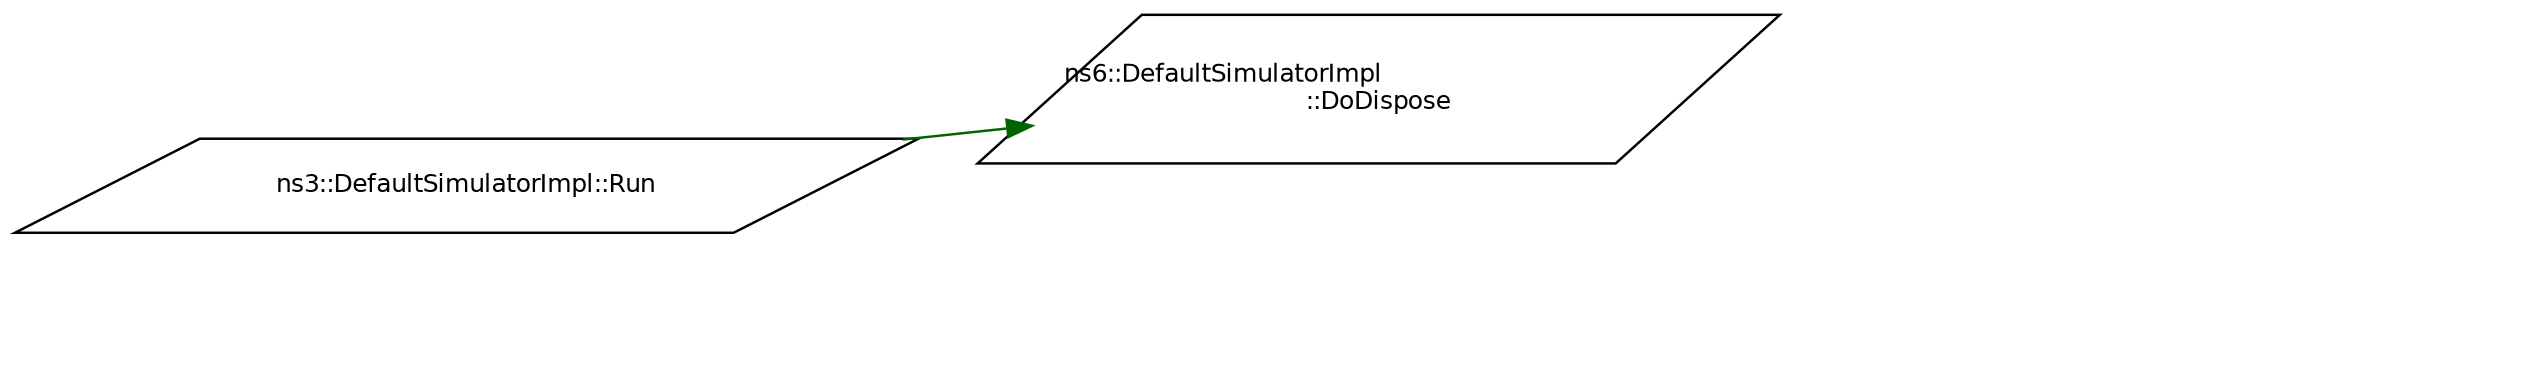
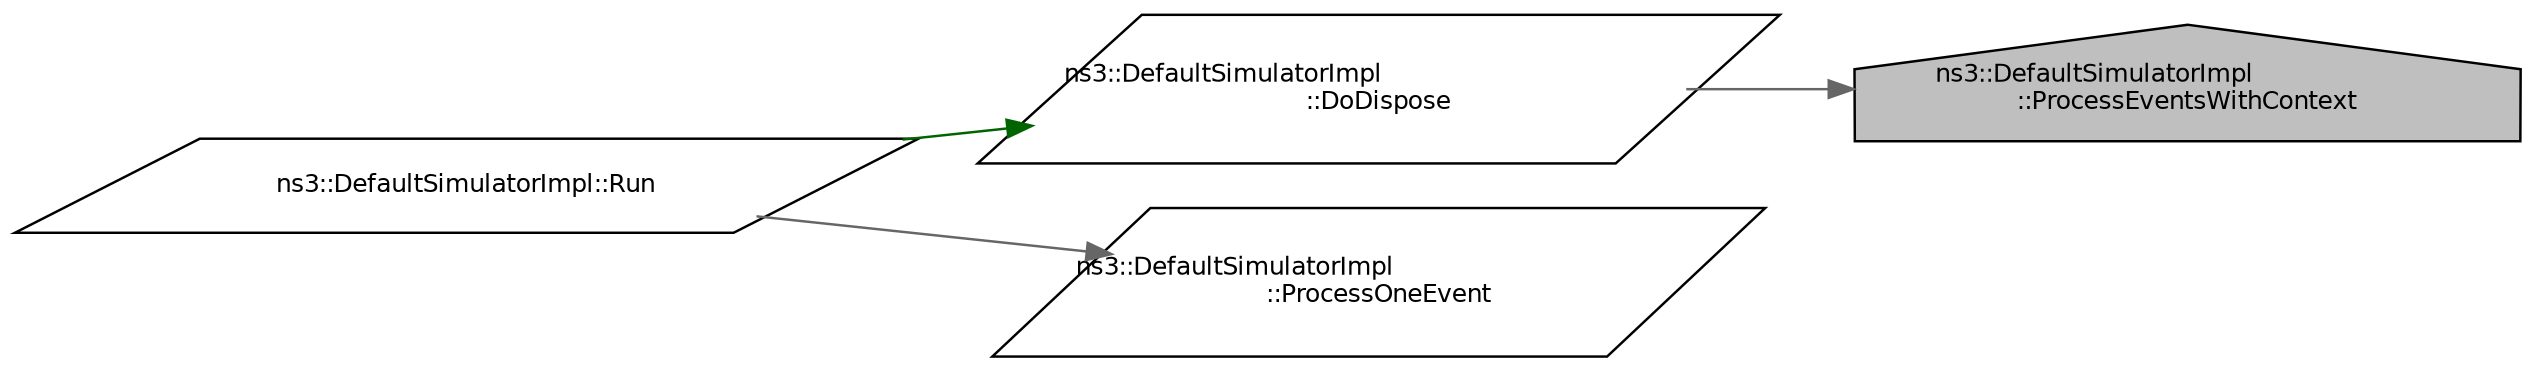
(1379, 89) -> (1379, 89)
none -> (2188, 89)
none -> (1379, 282)
